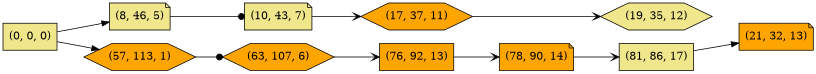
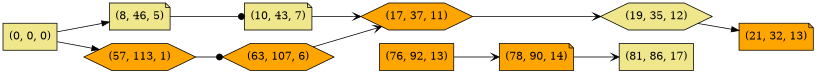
(712, 48) -> (715, 26)
(353, 57) -> (344, 38)
